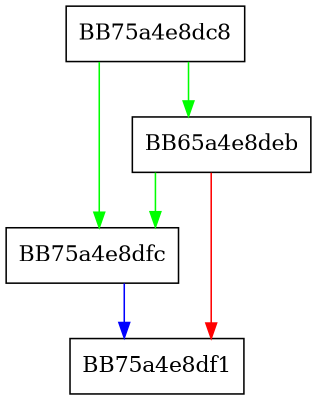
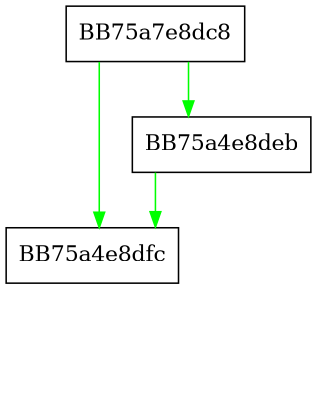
(155, 34) -> (155, 34)
(222, 145) -> (222, 145)
(157, 366) -> none
